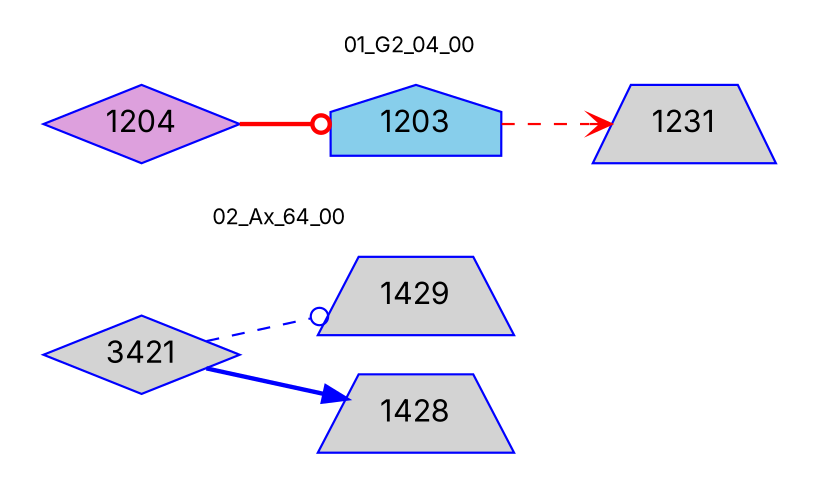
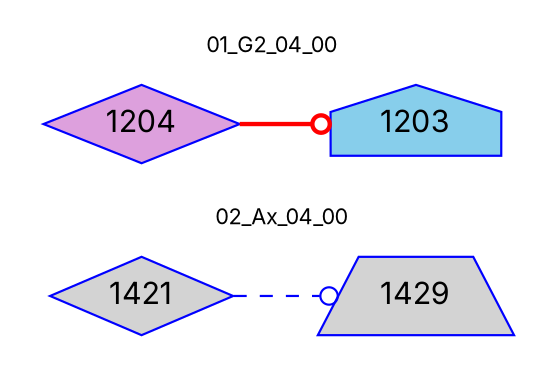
(684, 124) -> none
(279, 219) -> (282, 219)
(142, 355) -> (142, 296)
(416, 414) -> none
